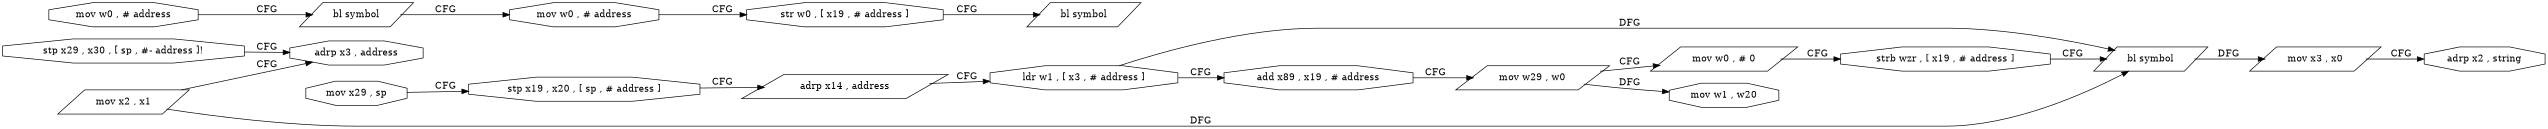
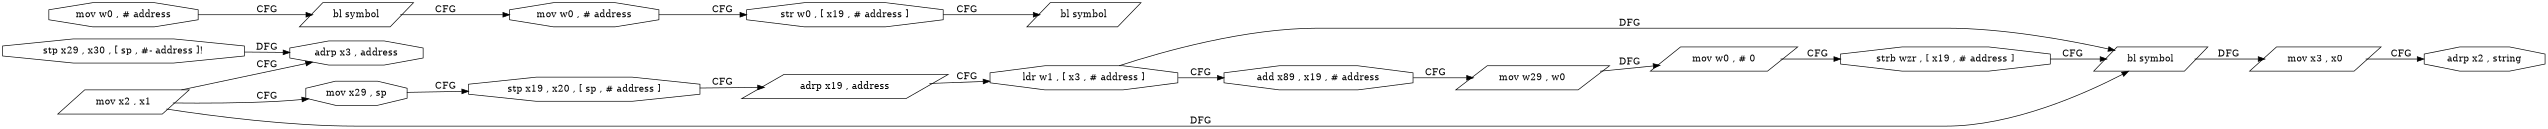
(267, 47) -> (267, 47)
(1630, 62) -> (1630, 62)
(845, 87) -> (845, 87)
(1724, 95) -> none
none -> (237, 103)
